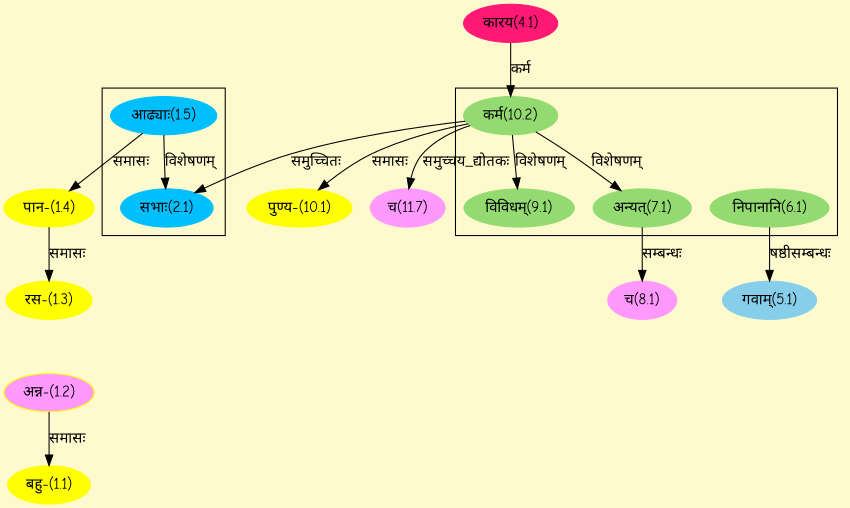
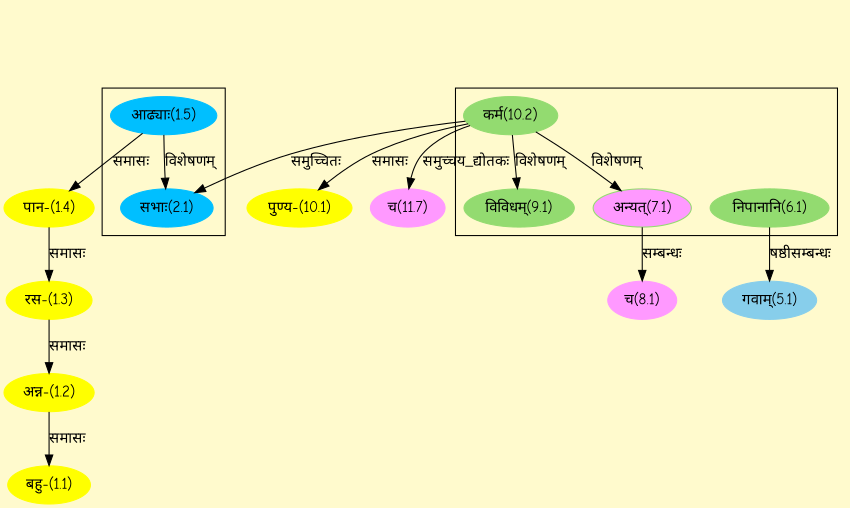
(511, 23) -> none
(642, 208) -> (642, 208)
none -> (49, 341)
(49, 393) -> (49, 393)
